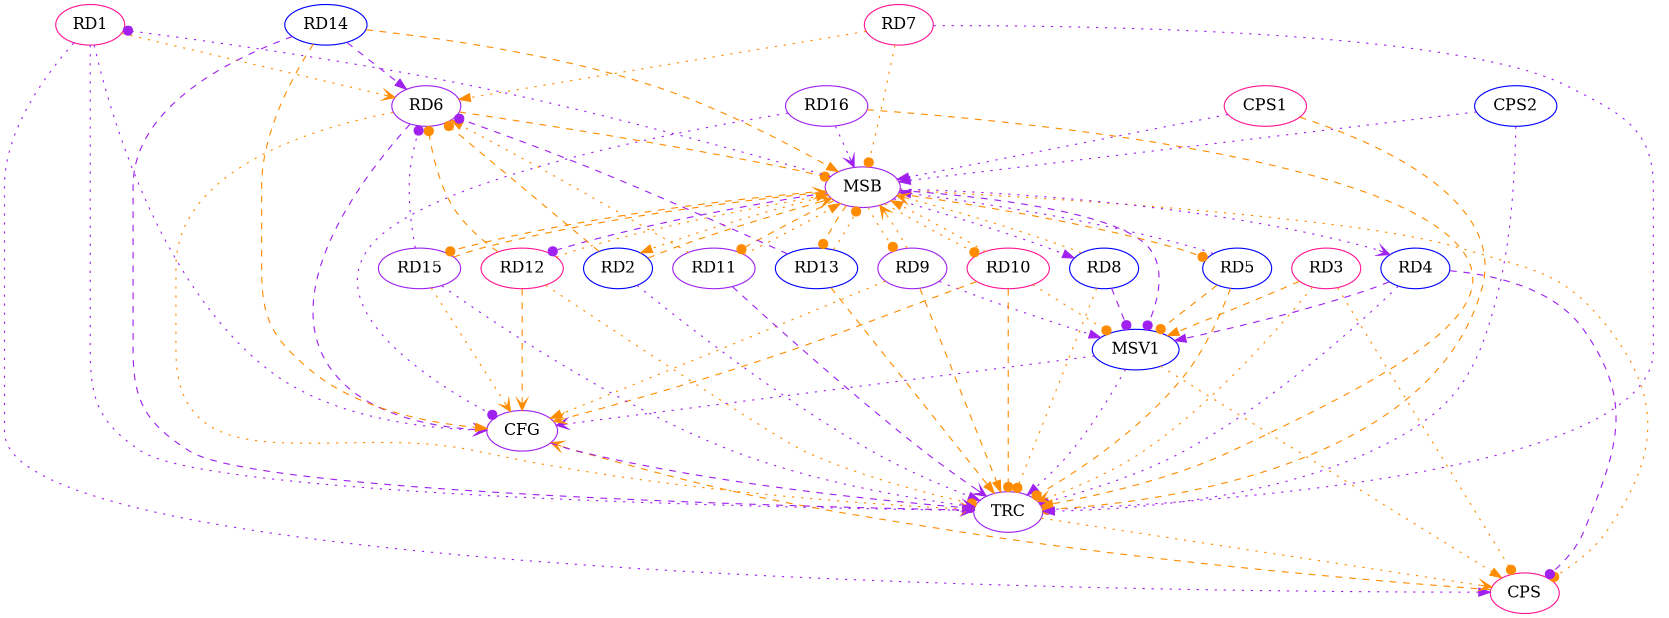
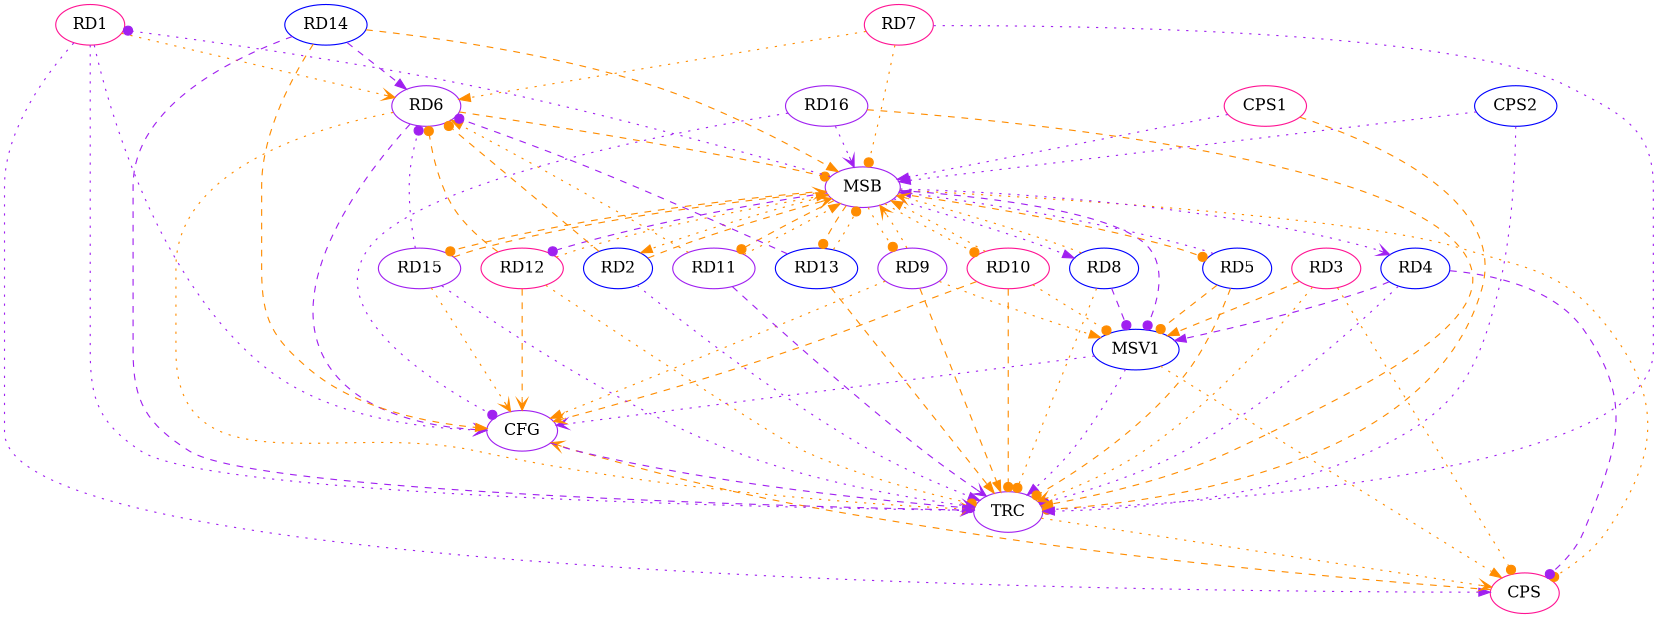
(1018, 310) -> (1018, 310)
